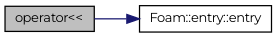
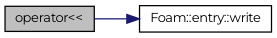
(206, 19) -> (206, 19)
